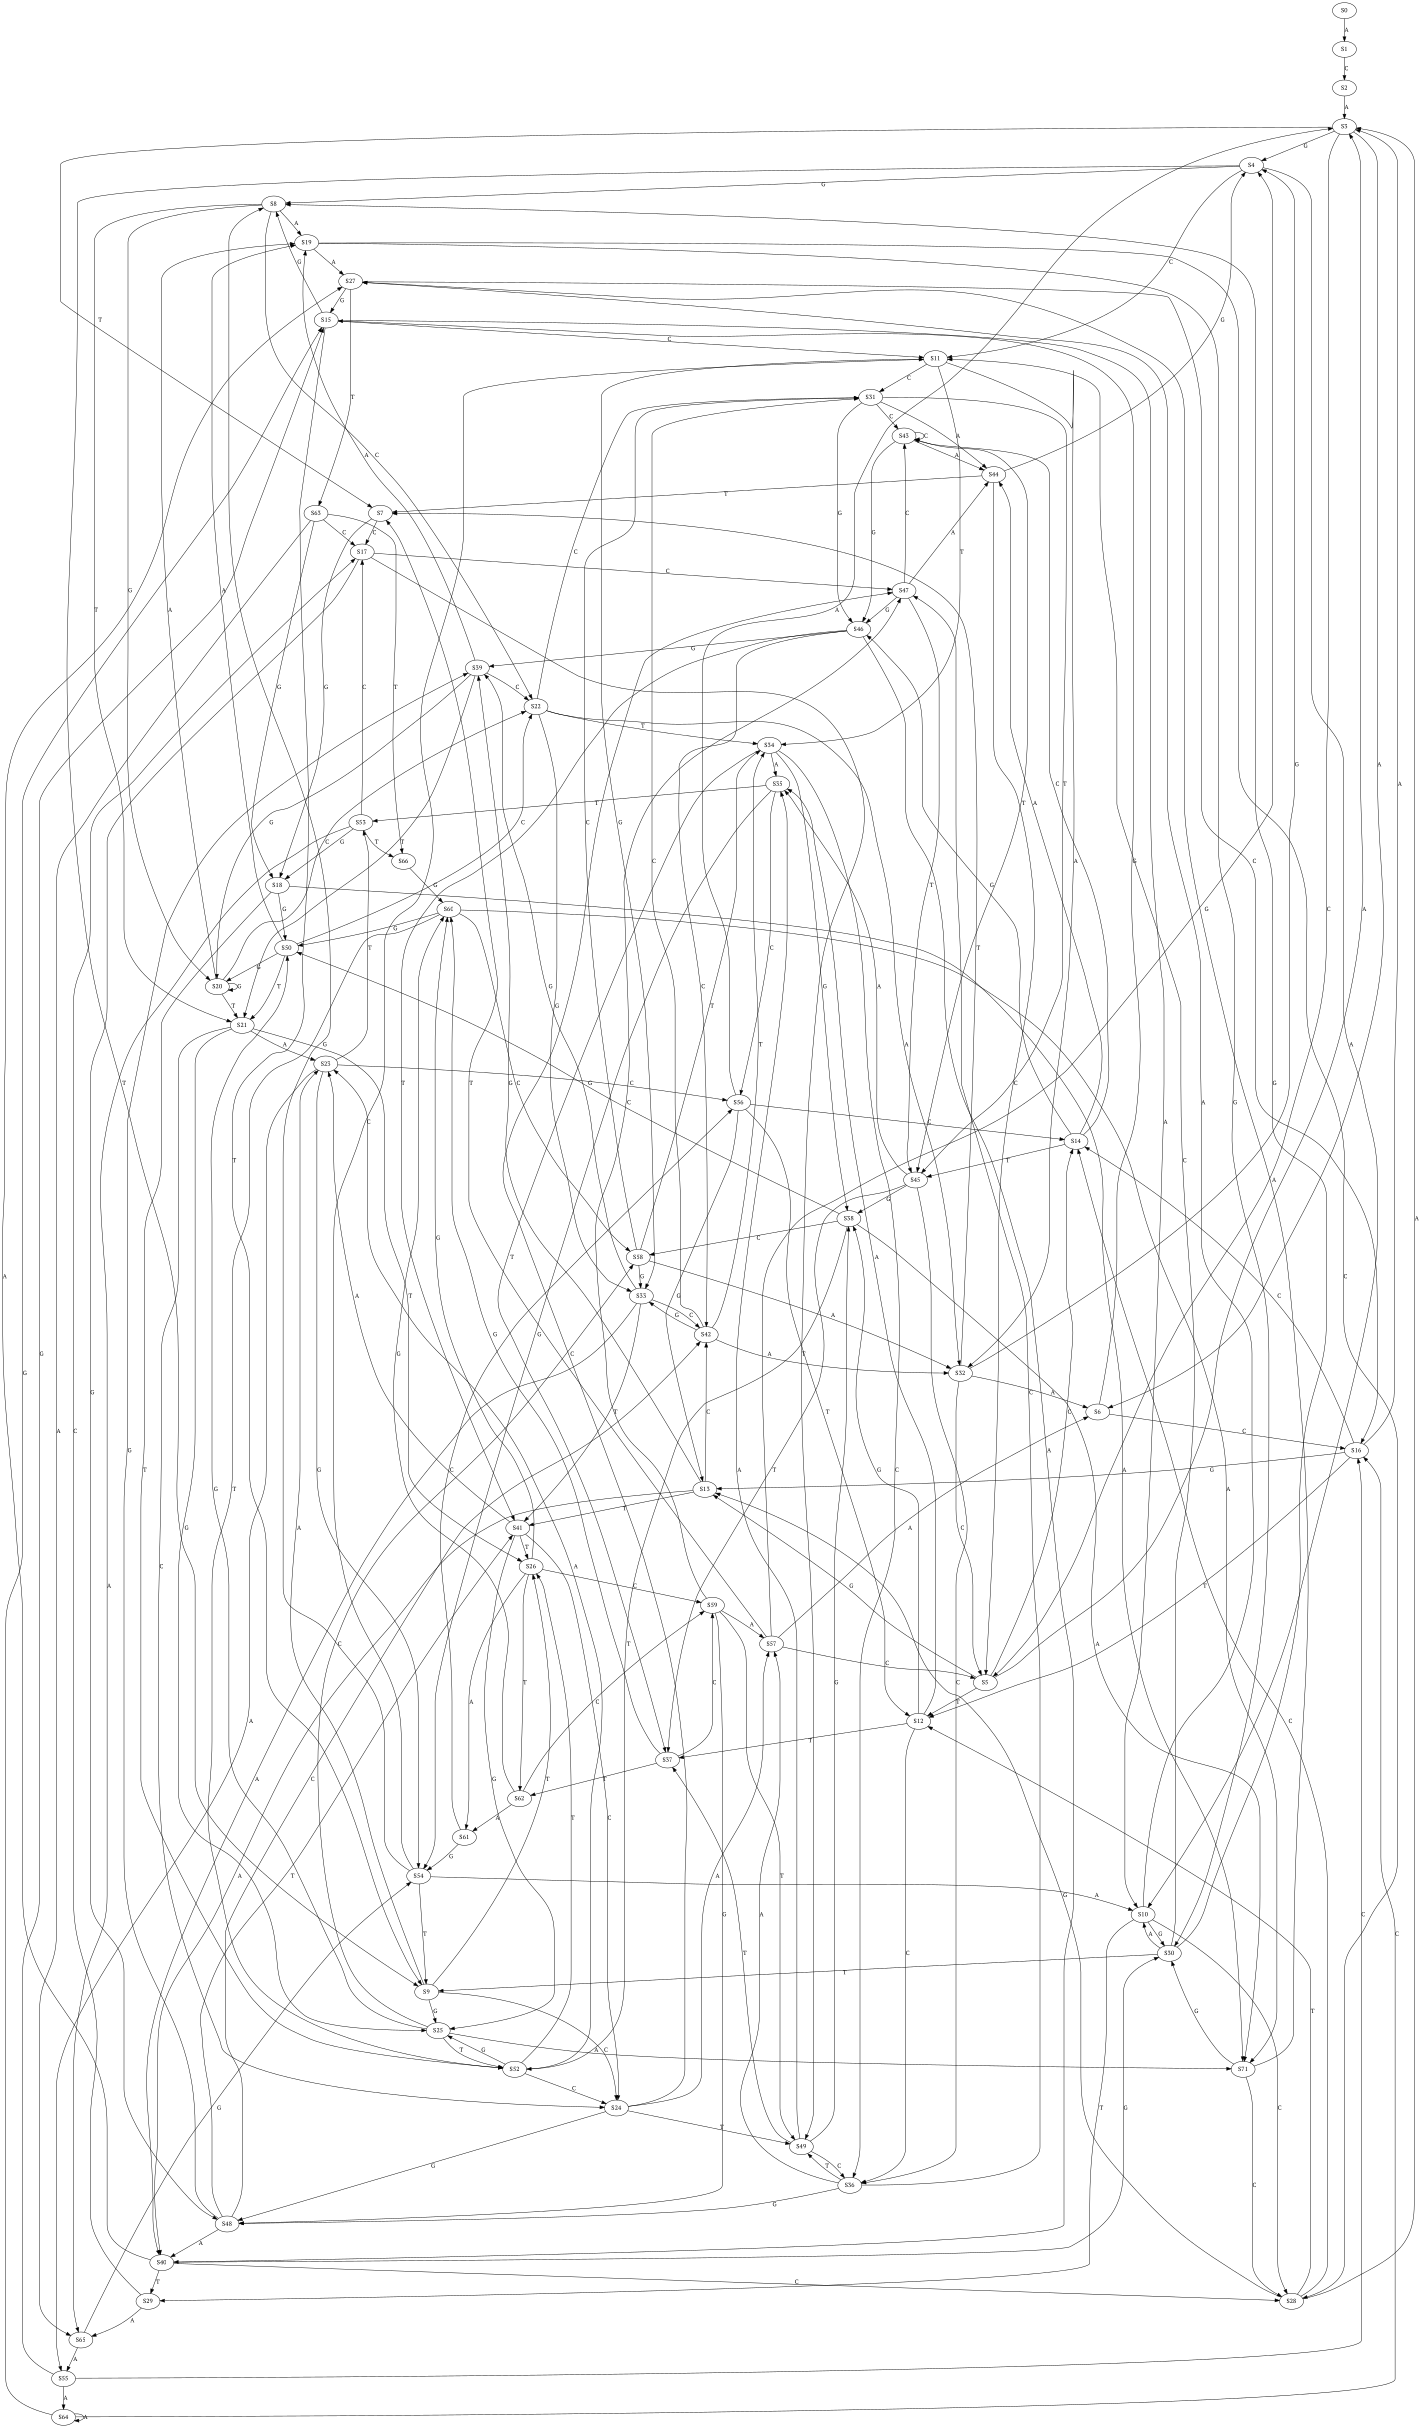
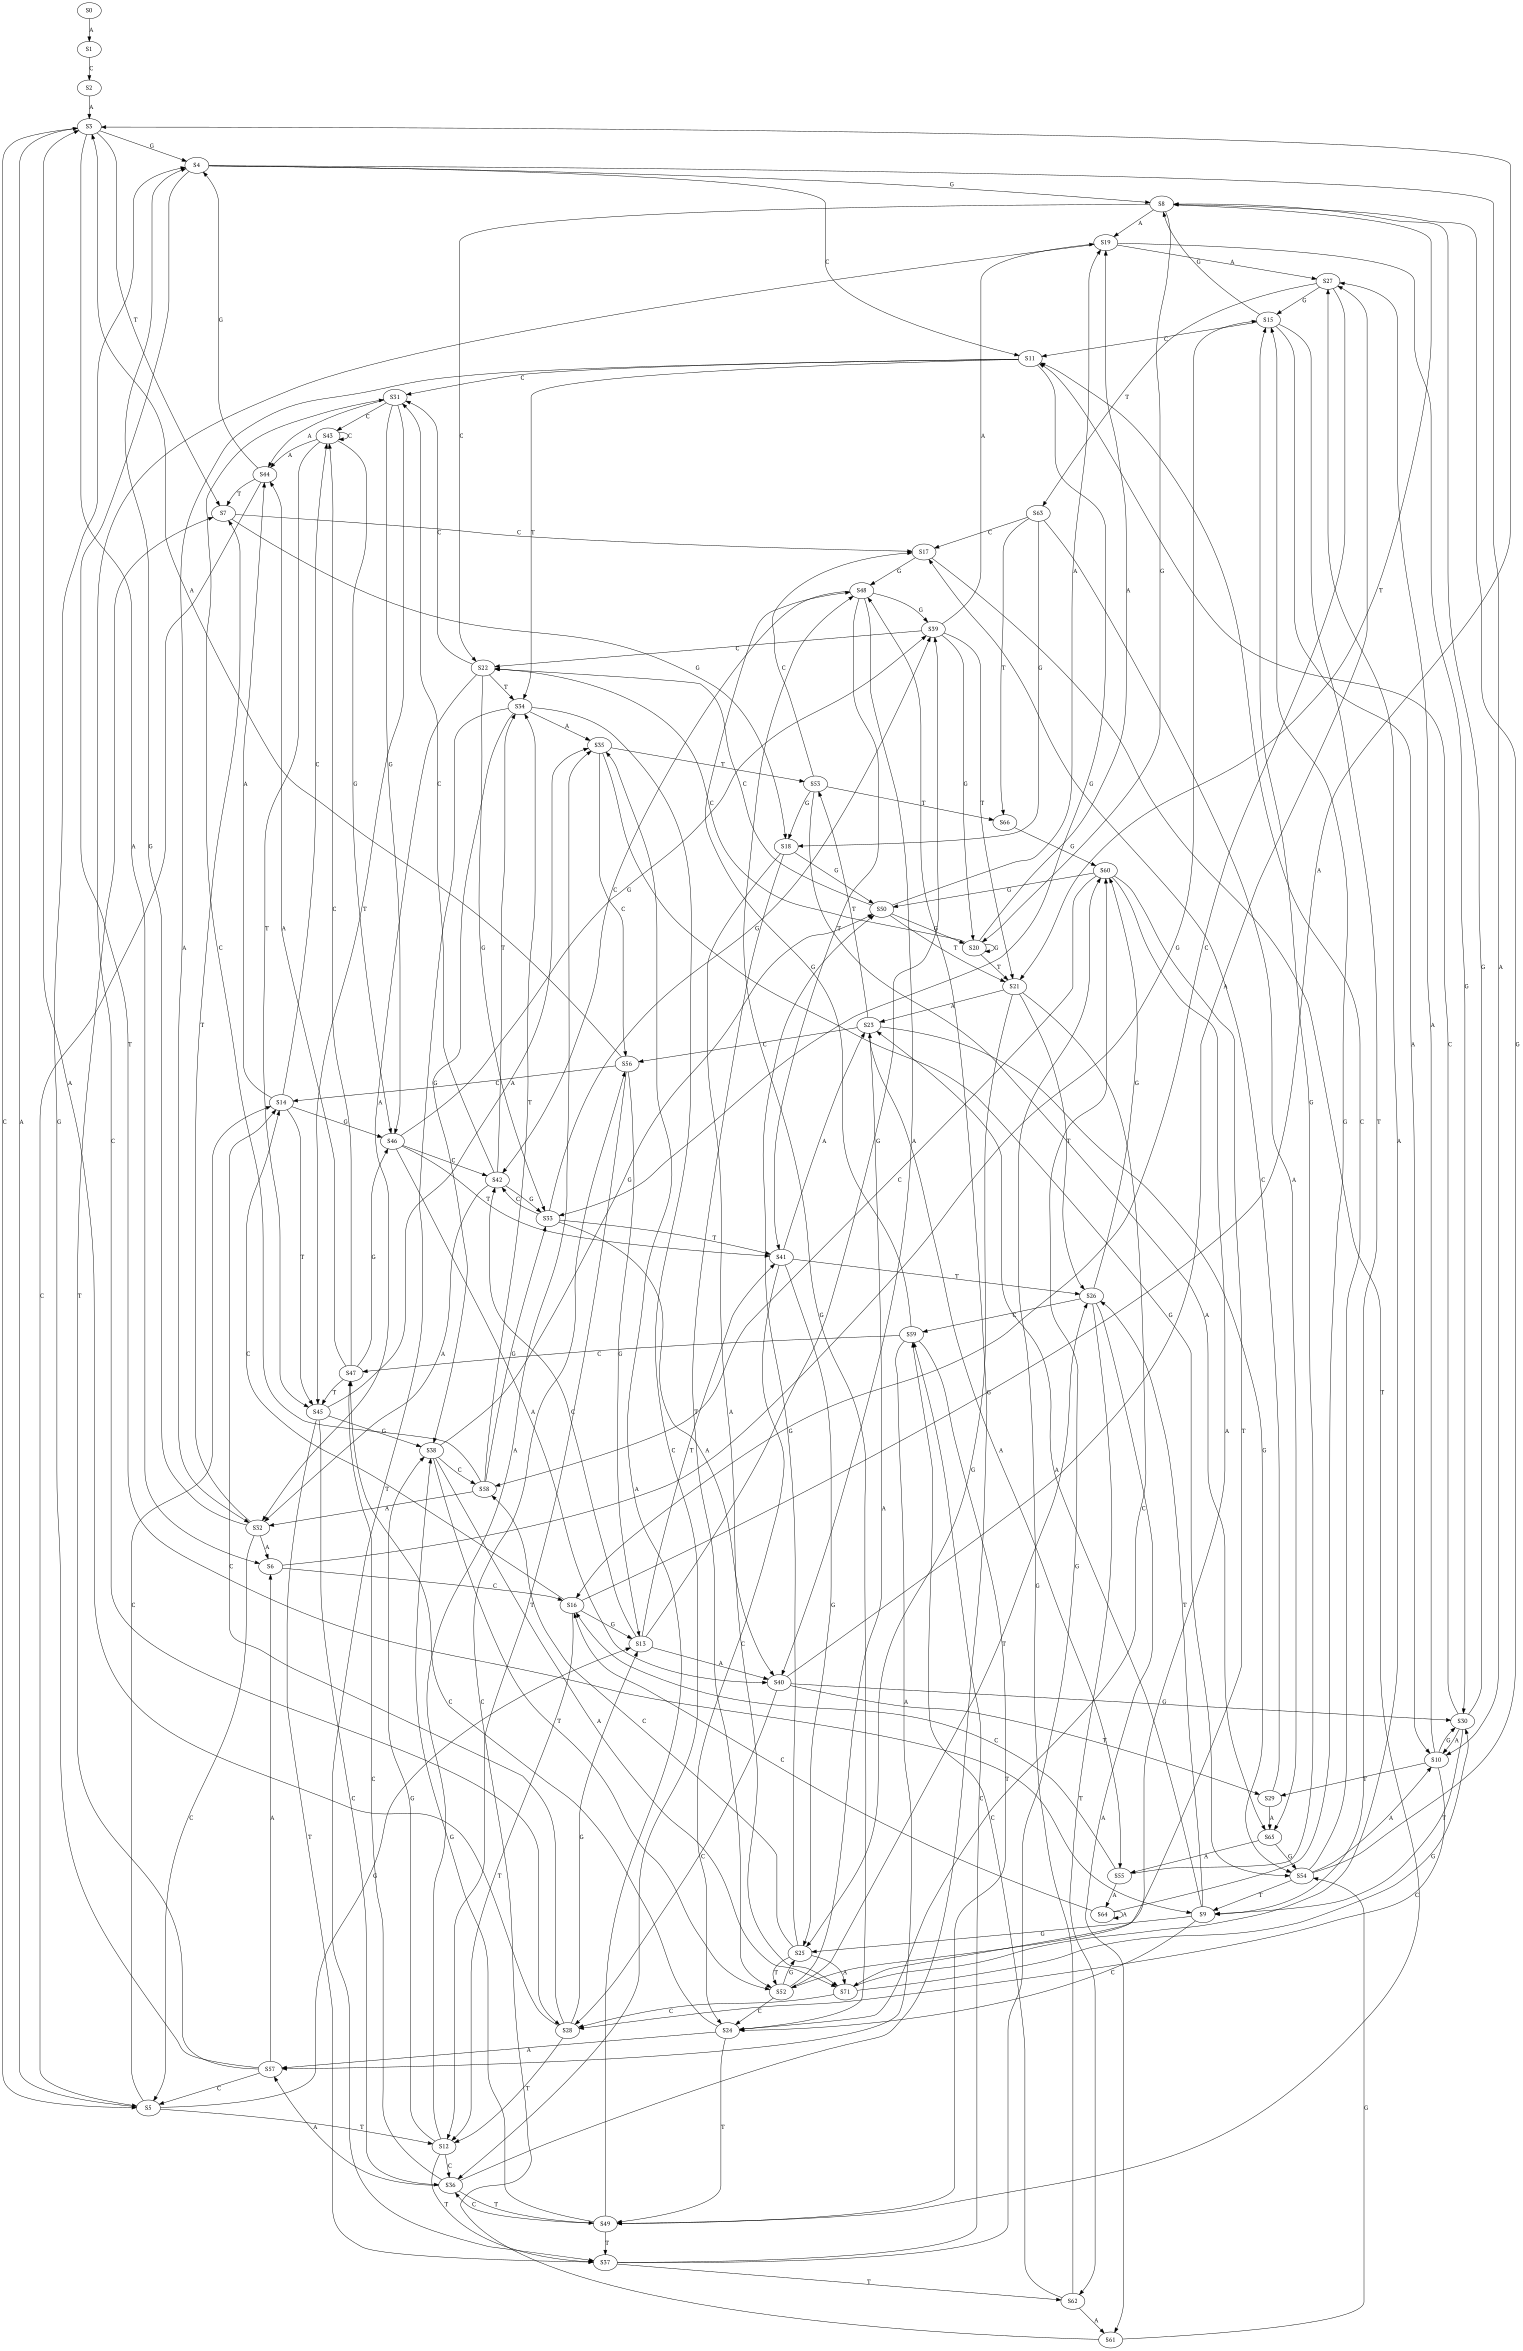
(631, 571) -> none
